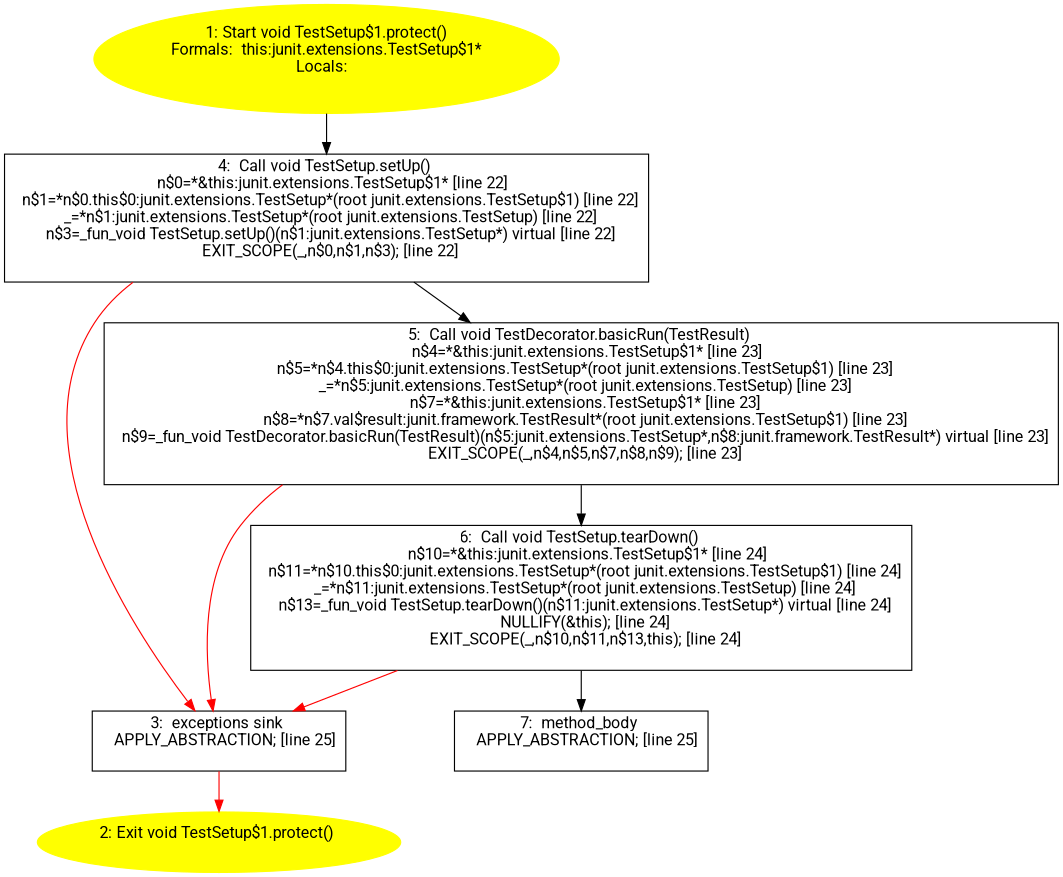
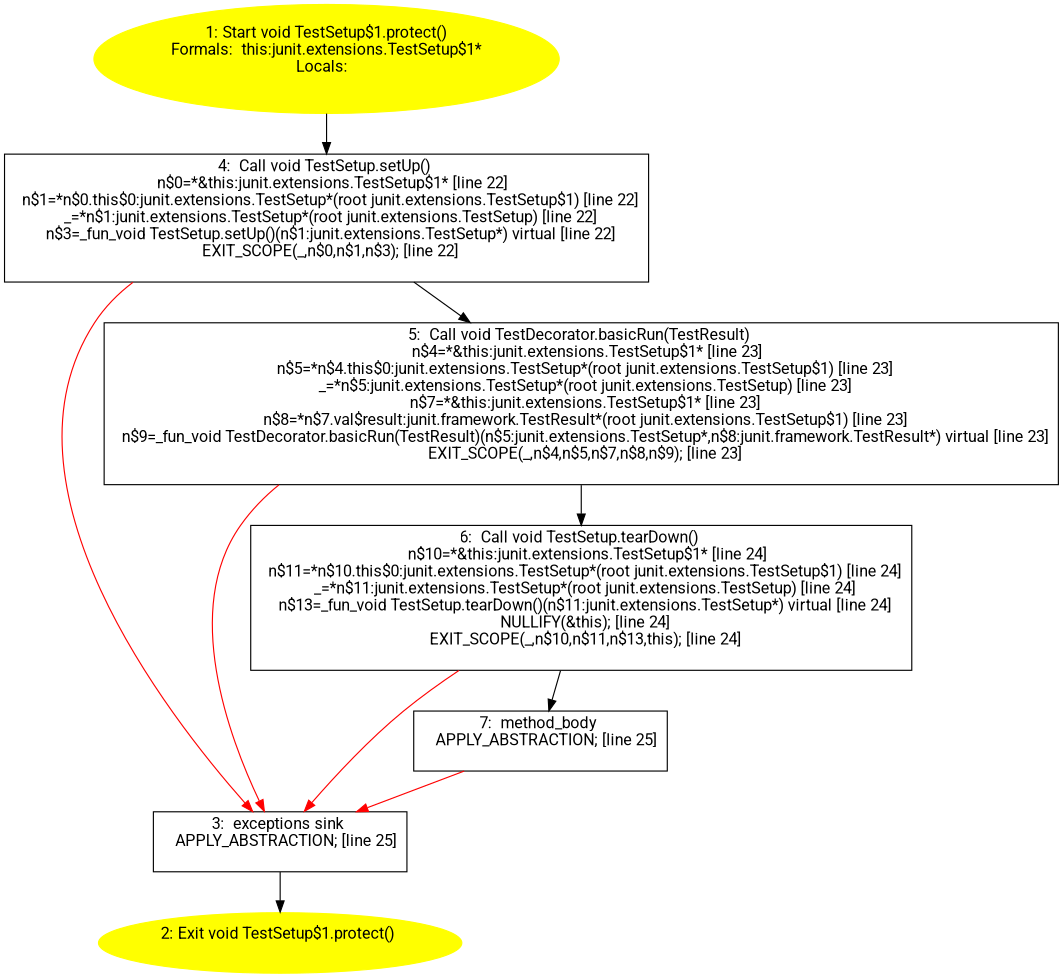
(219, 786) -> (280, 886)
none -> (416, 789)
